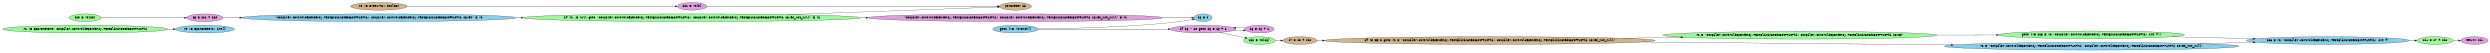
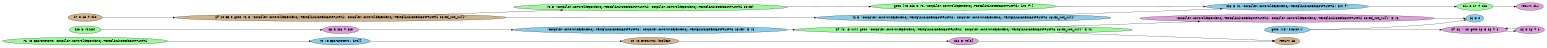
(1015, 6) -> (1287, 41)
none -> (495, 41)
(1259, 41) -> none
